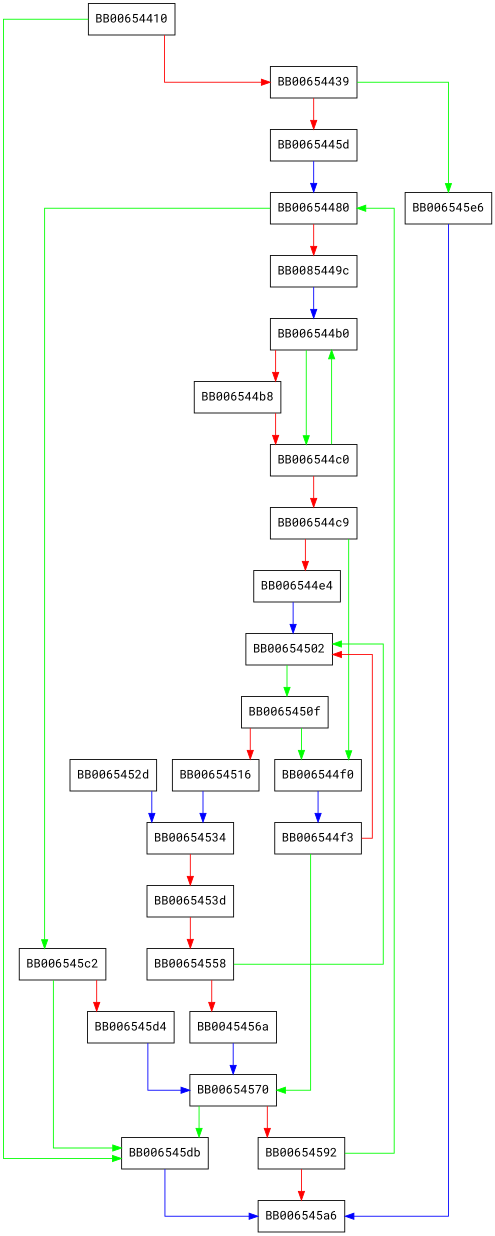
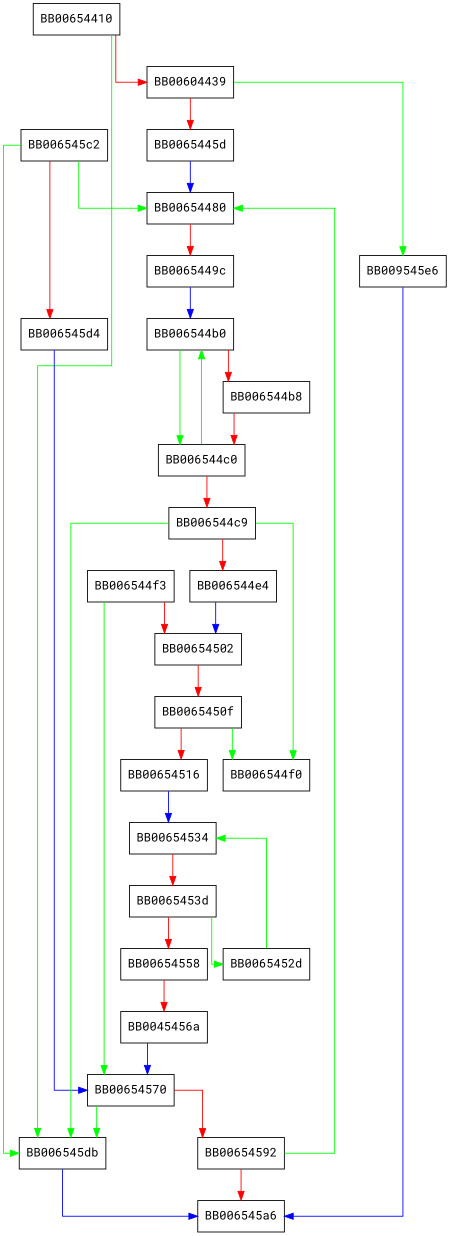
(314, 82) -> (190, 82)
(448, 208) -> (403, 271)
(314, 271) -> (190, 271)
(45, 461) -> (85, 208)
(287, 676) -> (198, 676)
none -> (71, 777)
(152, 802) -> (266, 873)
(318, 802) -> none
(383, 858) -> none
none -> (212, 942)
